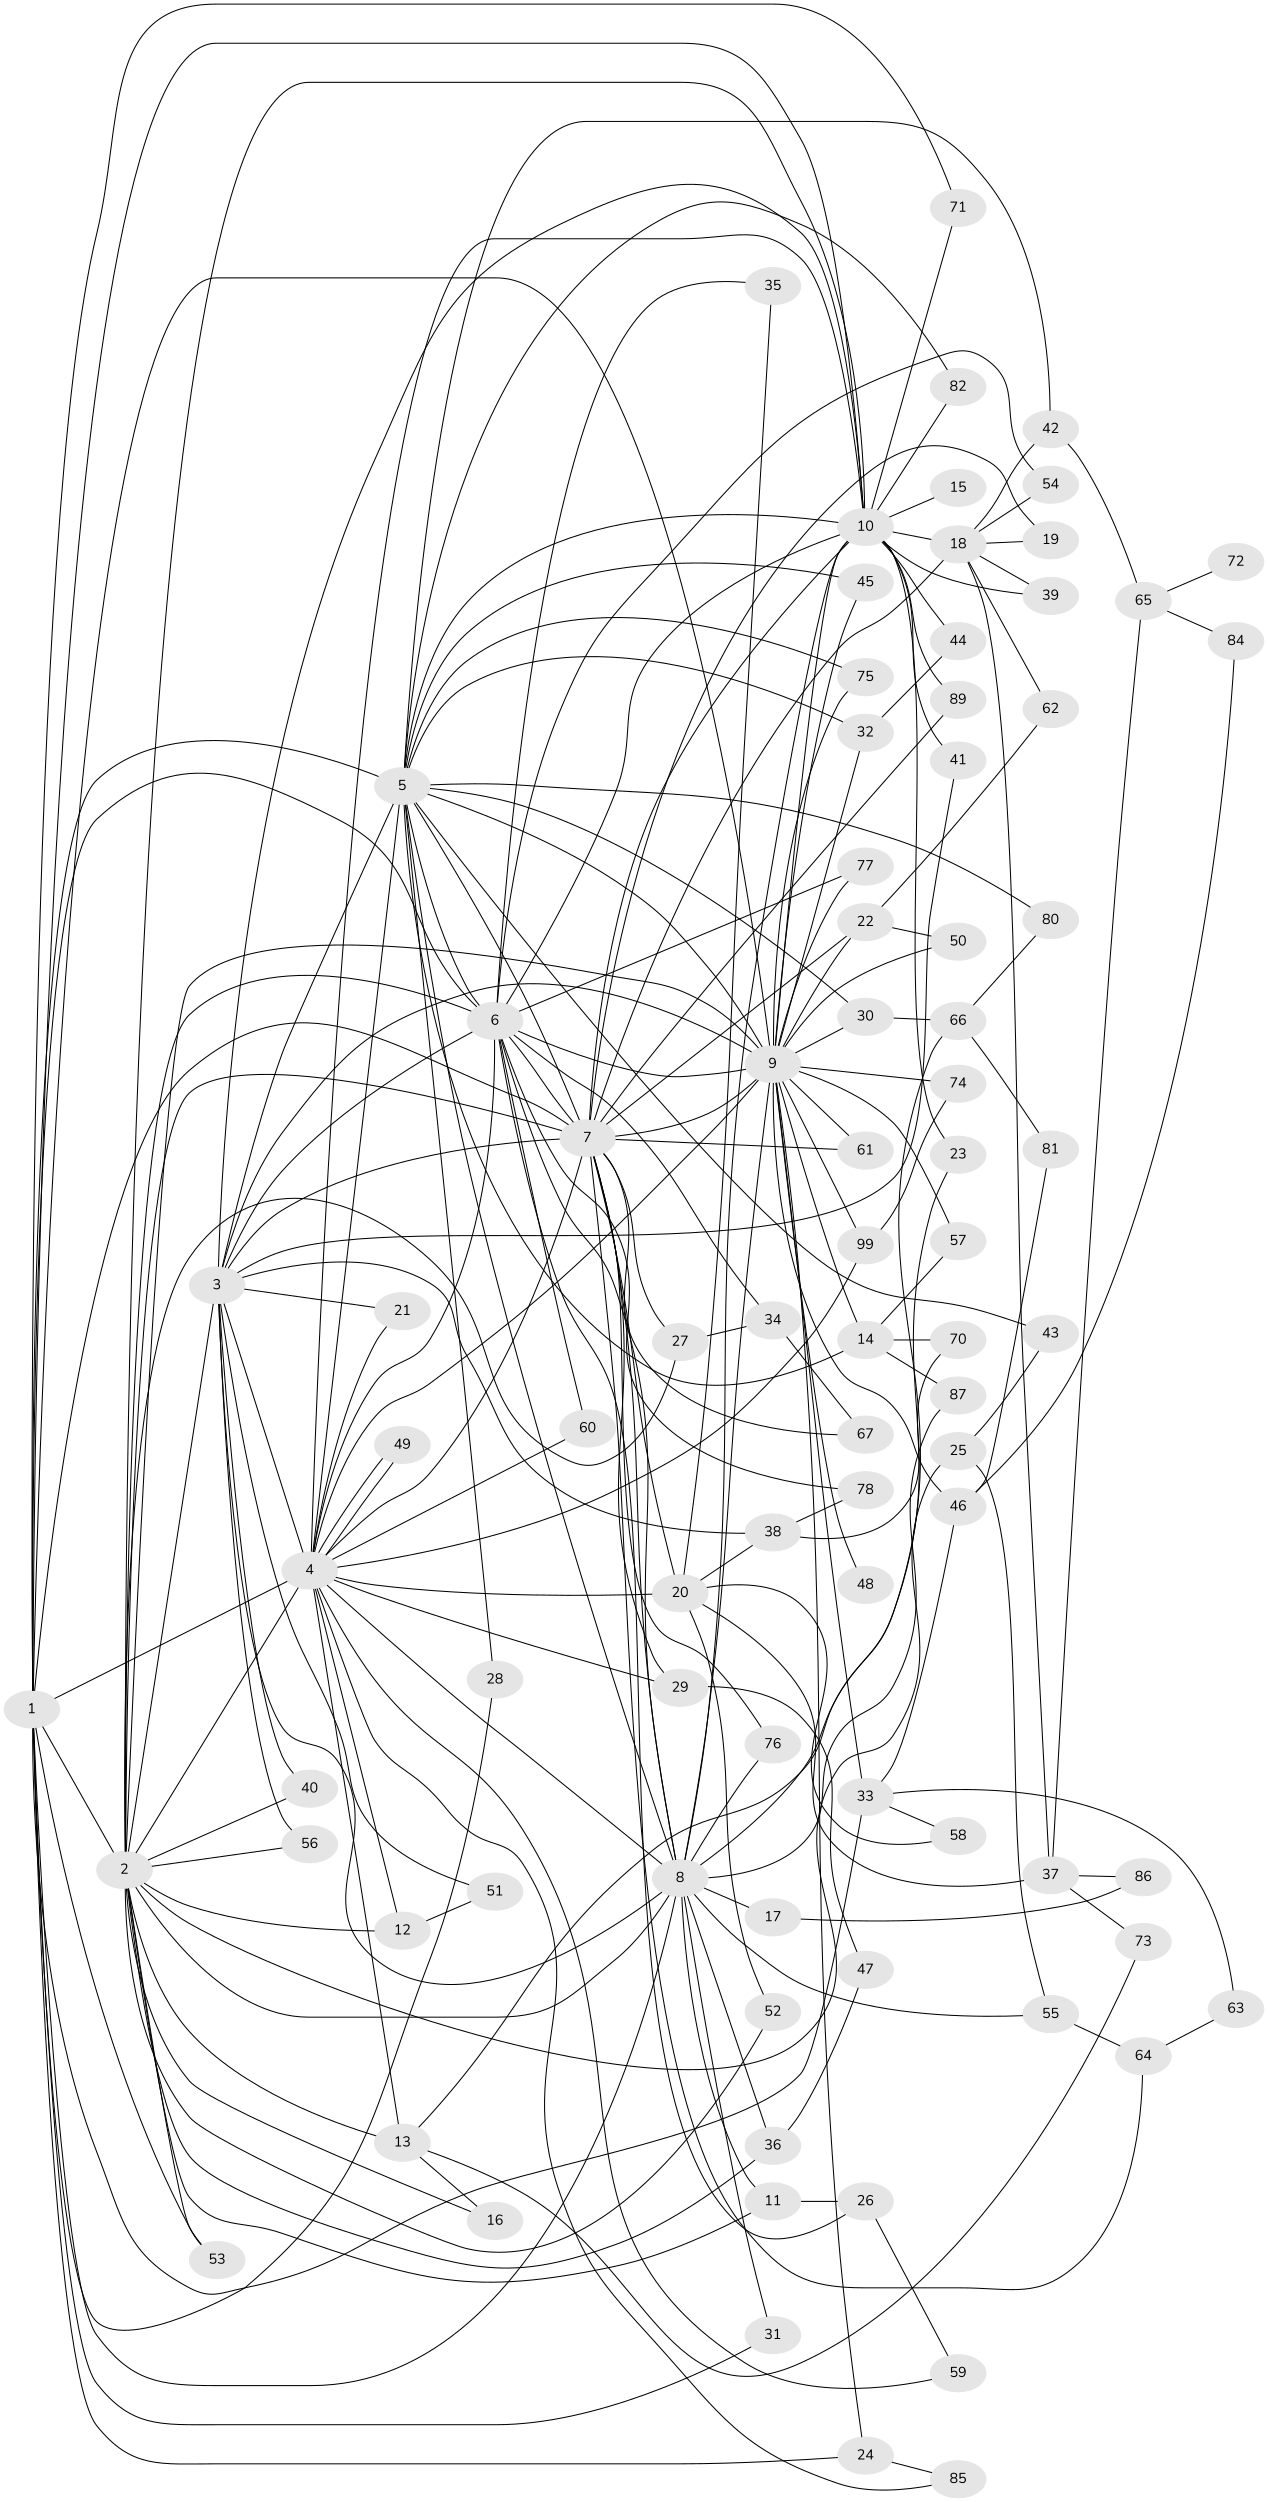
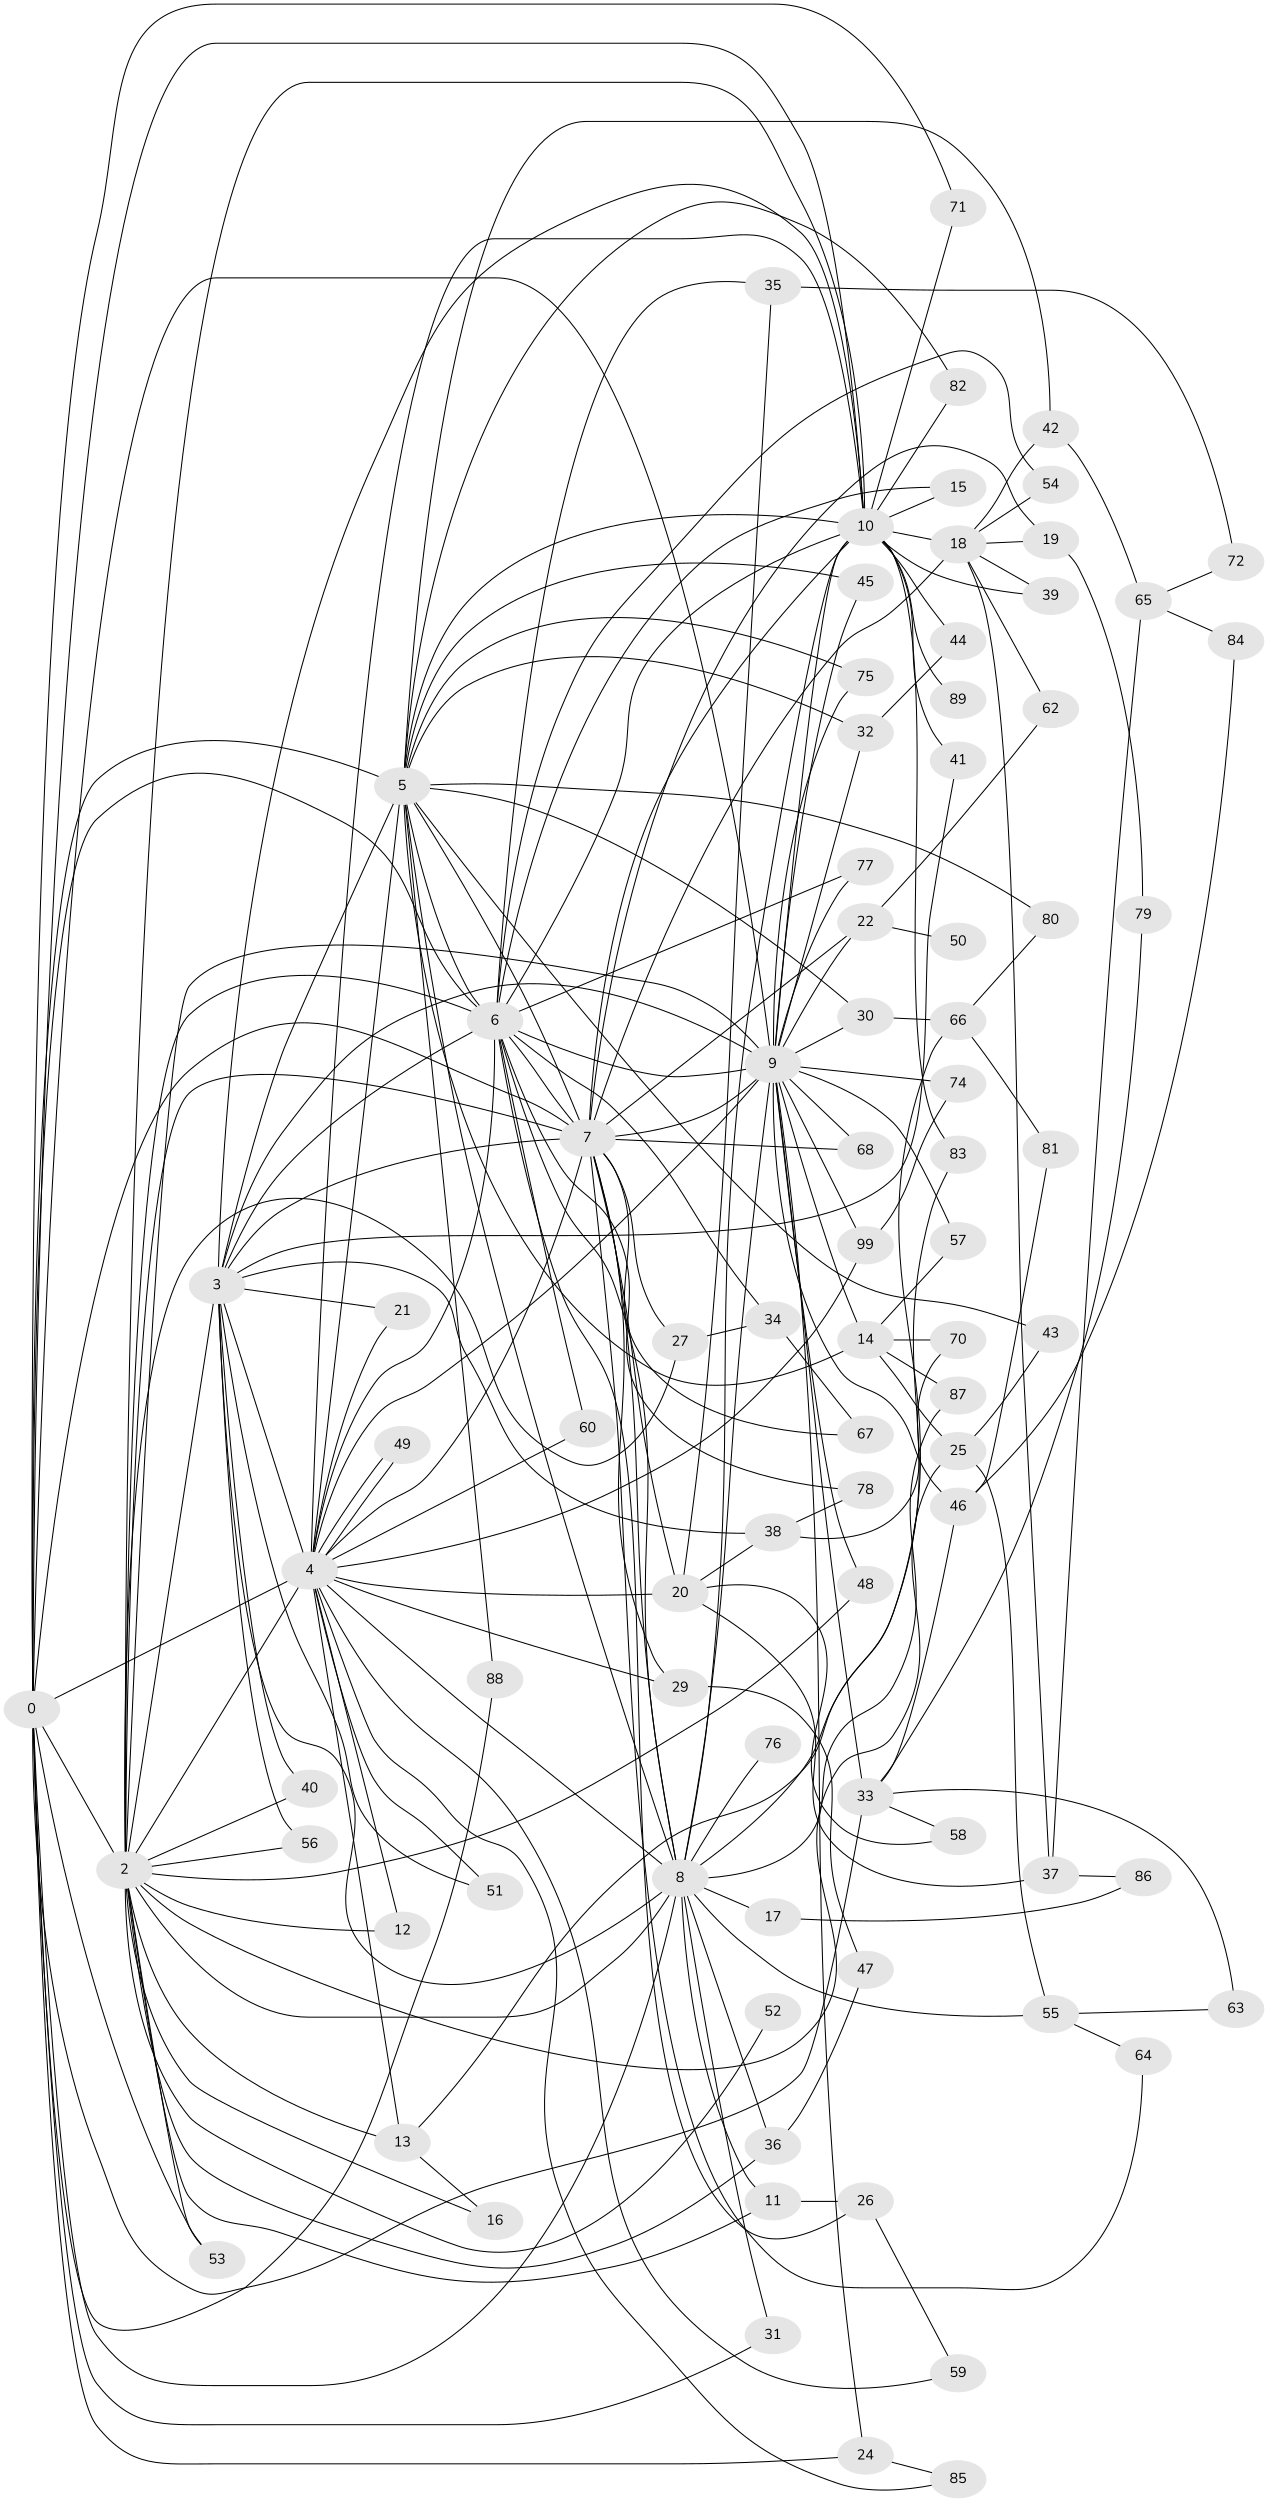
none -> (1092, 298)
none -> (613, 673)
(613, 880) -> none
none -> (1143, 915)
(742, 946) -> none
(848, 982) -> none
(866, 1151) -> (866, 1151)
(958, 1155) -> (958, 1155)
none -> (909, 1394)
(625, 1467) -> none
(495, 1680) -> (495, 1680)
(32, 1709) -> (32, 1709)
(726, 1793) -> none
none -> (530, 1816)
(454, 1909) -> (365, 1762)
(1143, 1942) -> none
(1190, 2033) -> (1144, 2012)
